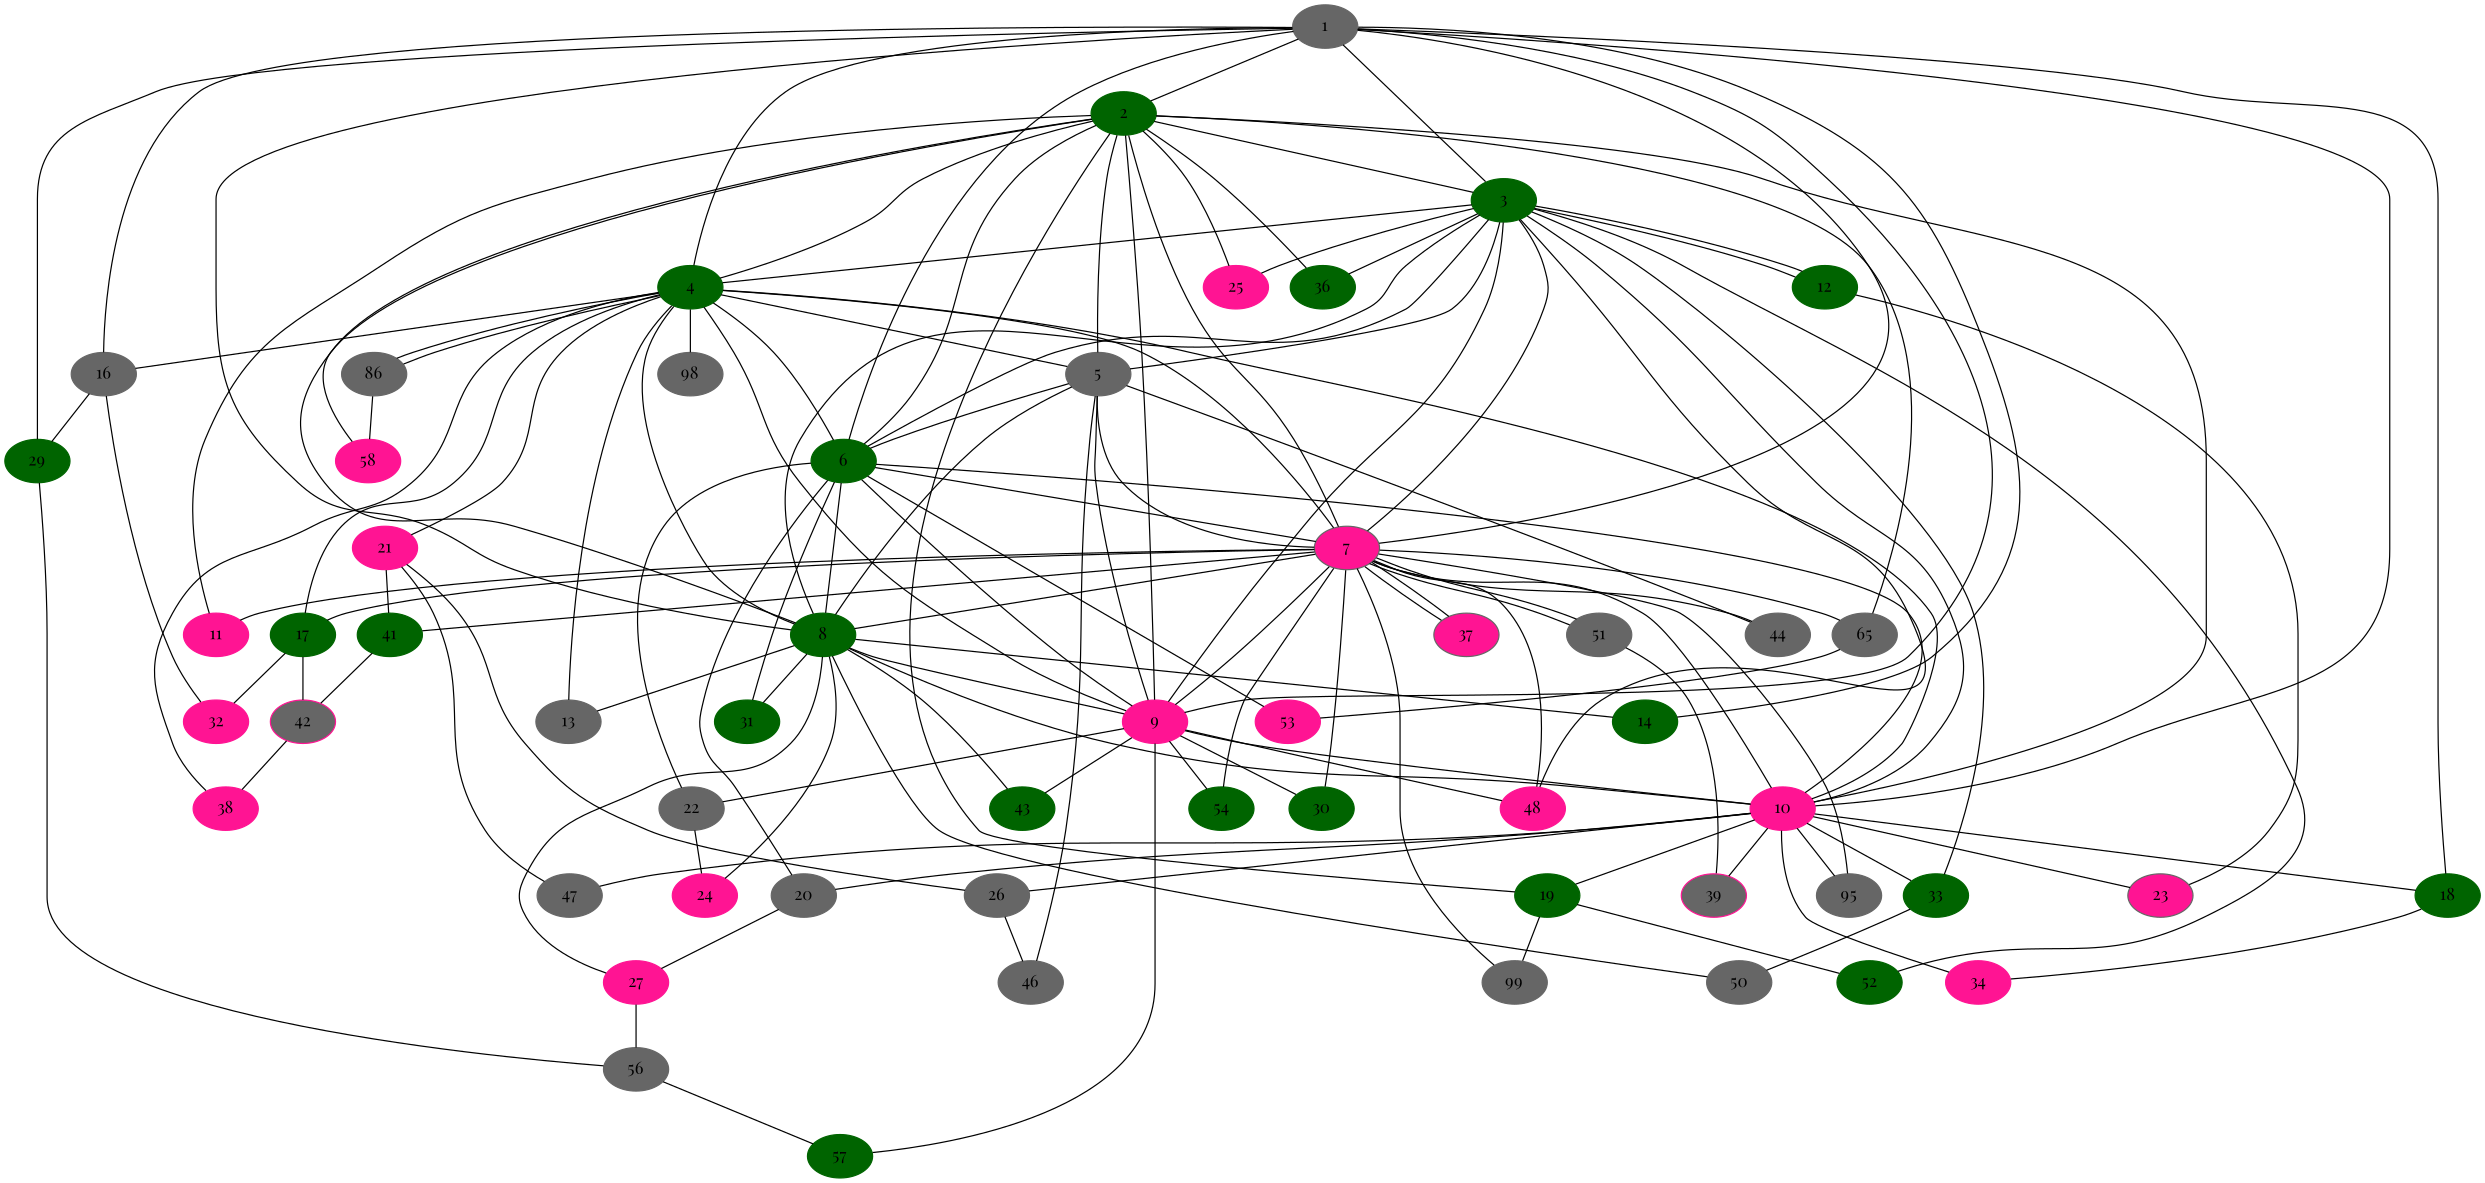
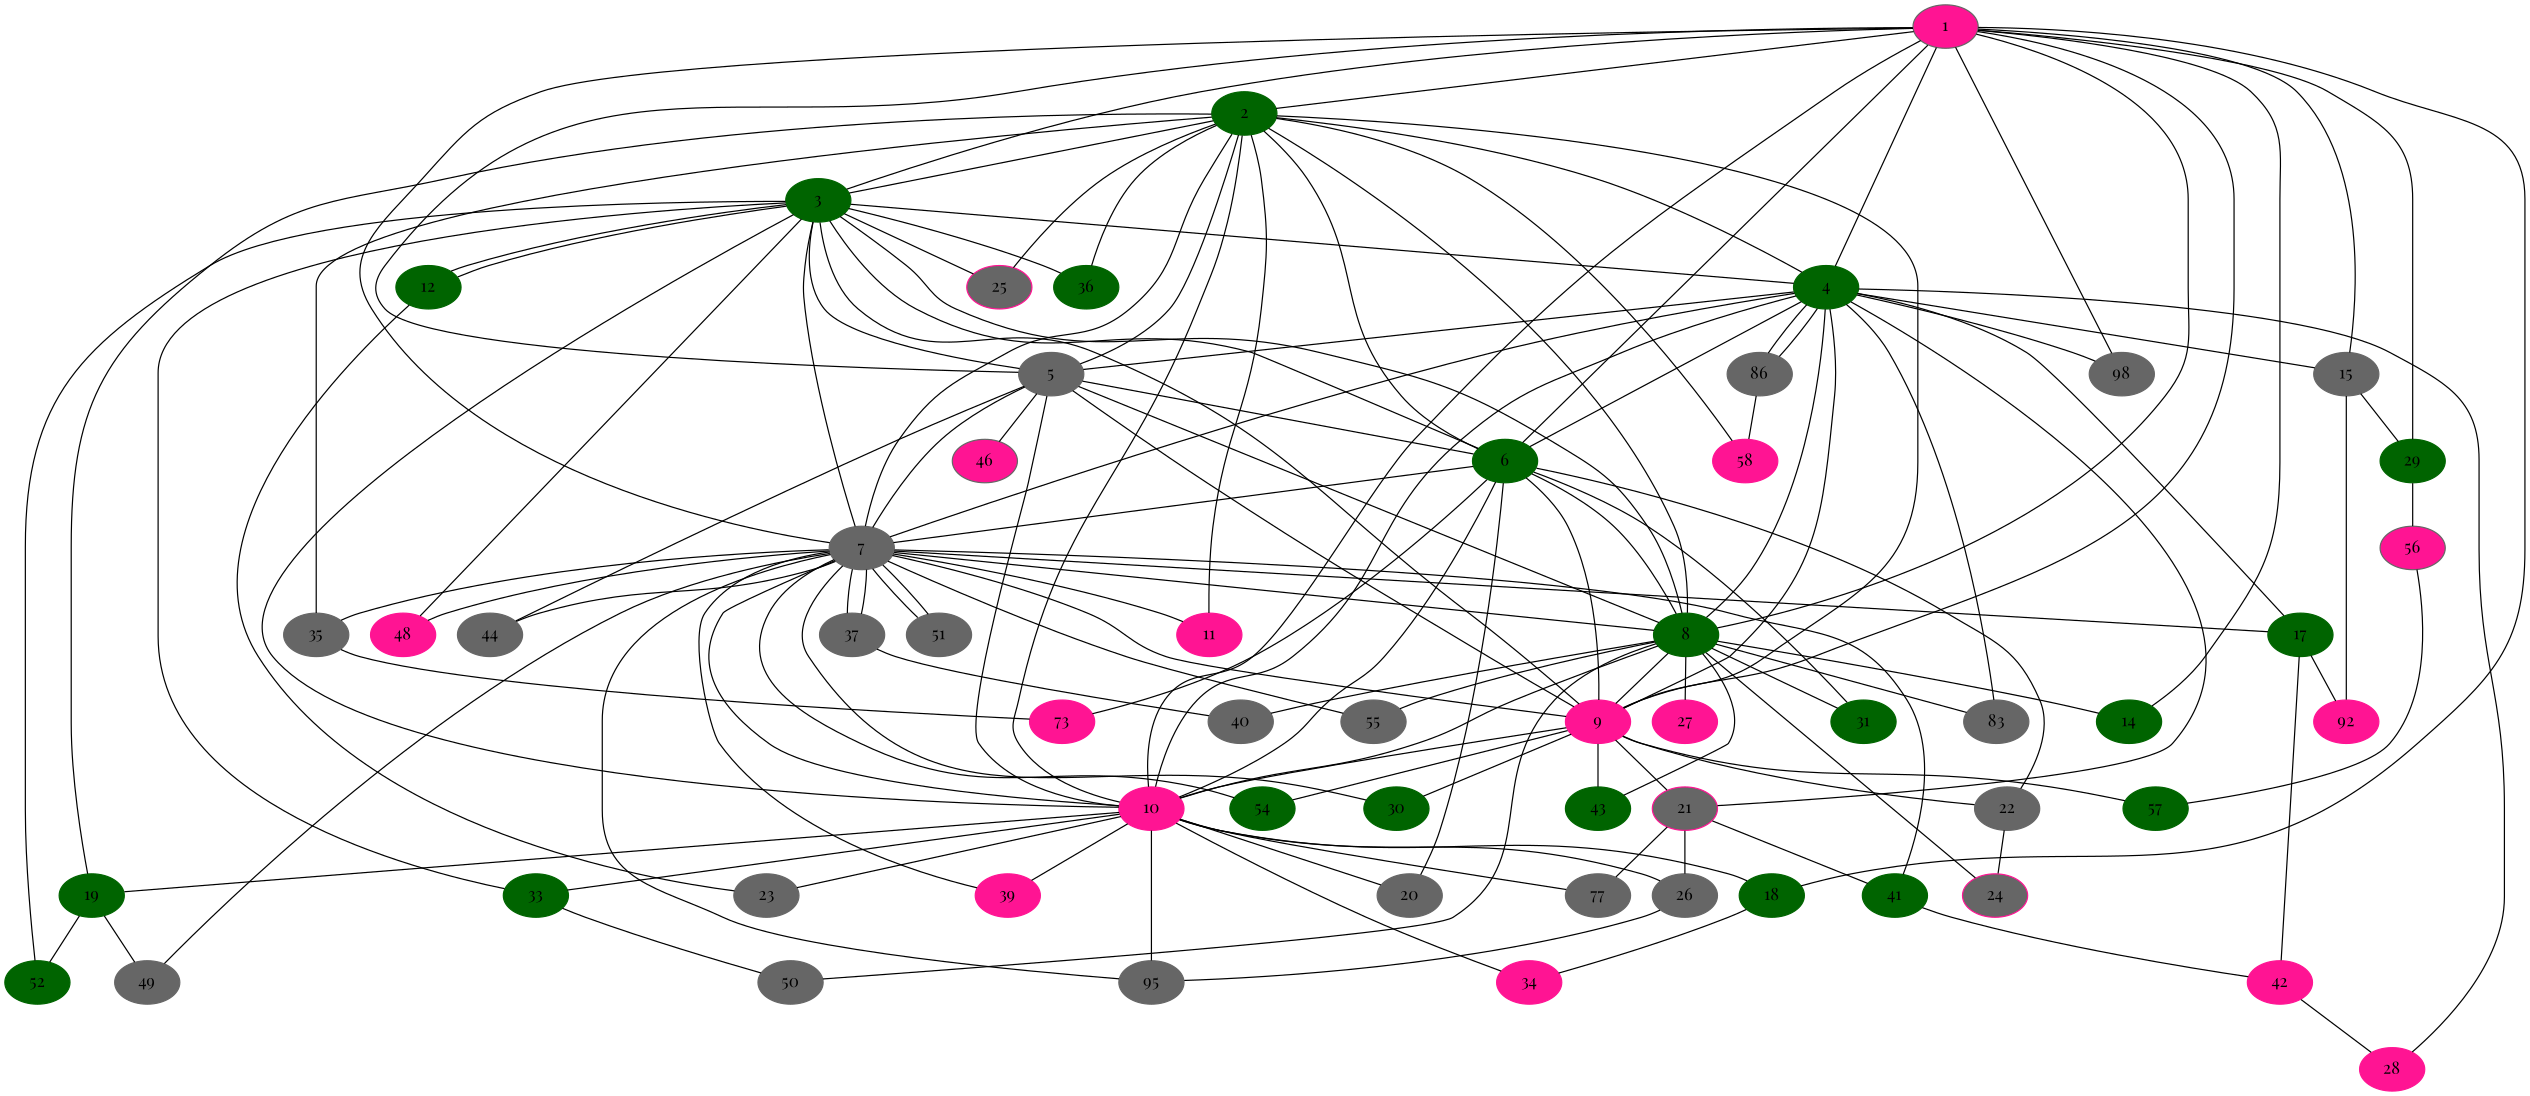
(1325, 27) -> (1946, 27)
none -> (781, 107)
none -> (2034, 200)
(1236, 287) -> (999, 287)
(104, 374) -> (2346, 374)
(385, 548) -> (1685, 809)
(1347, 548) -> (862, 548)
(1466, 635) -> (852, 635)
(1865, 635) -> (316, 635)
none -> (988, 646)
(216, 722) -> (2346, 722)
(303, 722) -> (2280, 982)
(568, 722) -> (1996, 722)
none -> (1241, 722)
(1288, 722) -> (1062, 722)
none -> (1374, 722)
(1707, 744) -> (727, 753)
(1344, 766) -> (1641, 765)
(226, 809) -> (2392, 1069)
(570, 896) -> (1598, 896)
(705, 896) -> (1995, 896)
(1714, 896) -> (1008, 896)
(2160, 896) -> (766, 896)
(720, 939) -> none
(1014, 939) -> (1425, 961)
(1031, 982) -> (985, 461)
(1515, 982) -> (147, 982)
(636, 1026) -> none
(636, 1069) -> (2413, 548)
